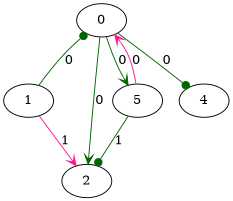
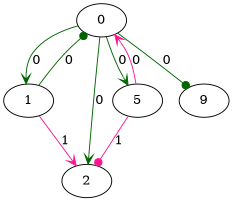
none -> (44, 42)
(204, 101) -> (204, 101)
(114, 138) -> (114, 138)
